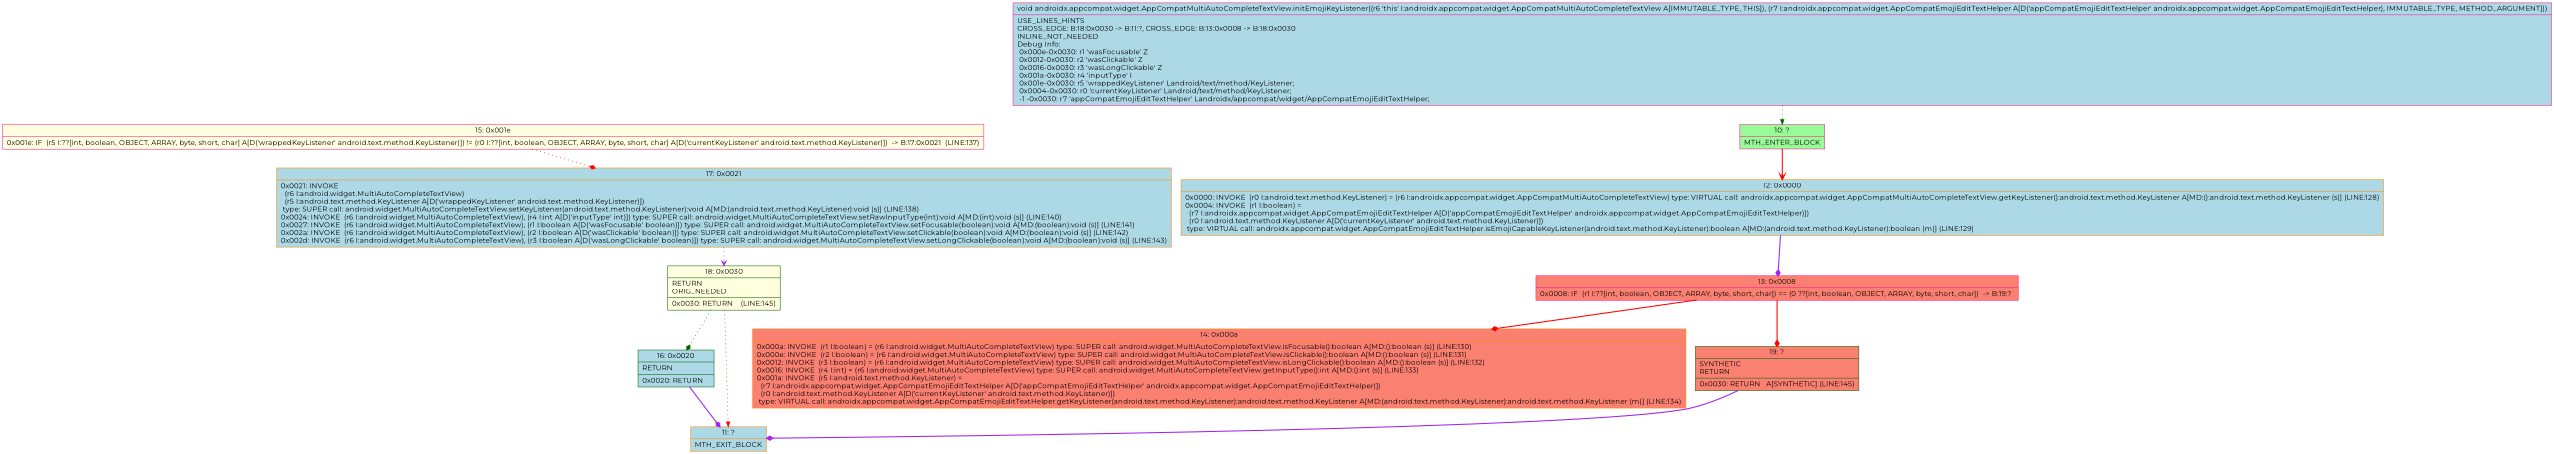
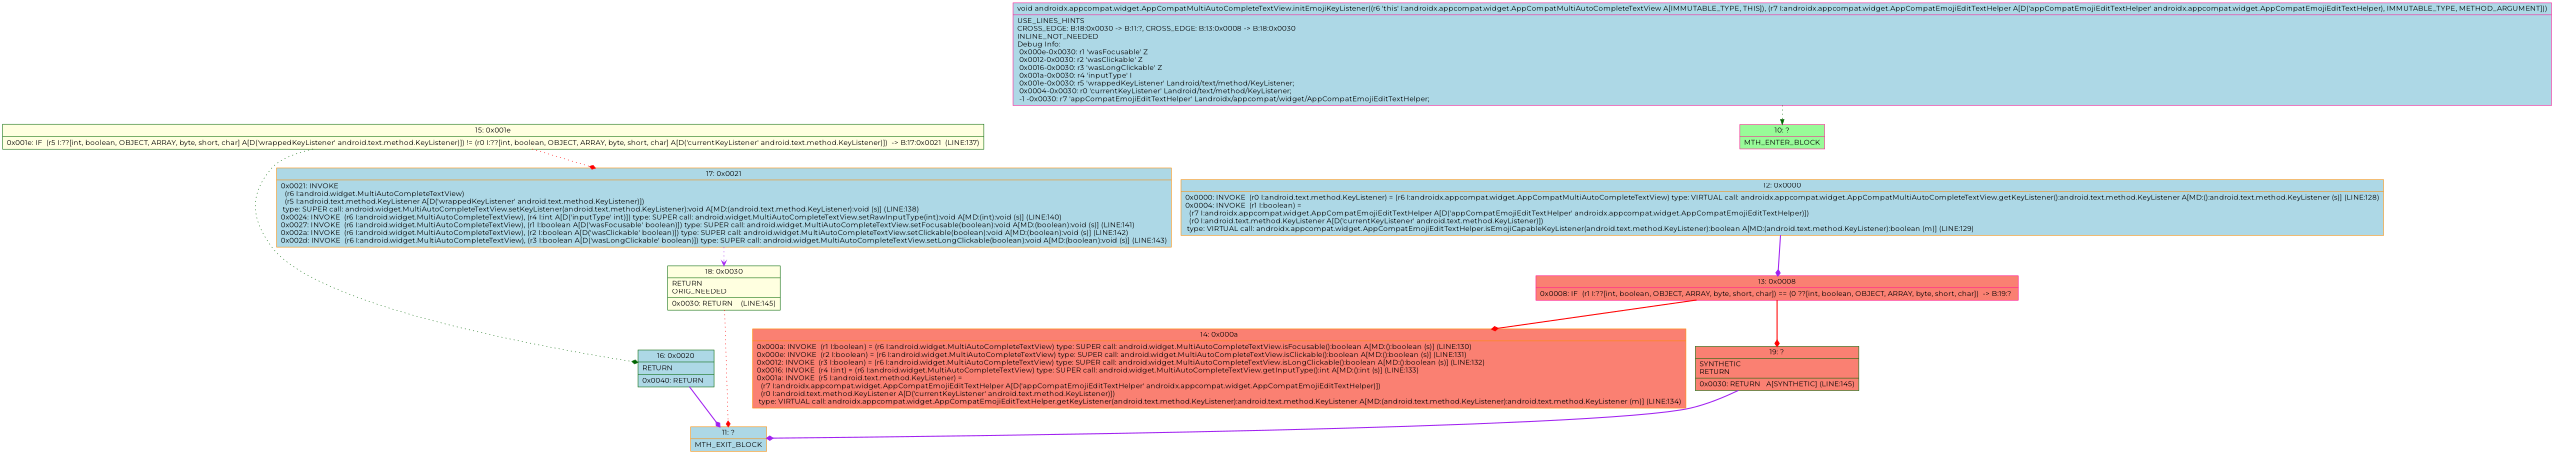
(493, 137) -> (493, 137)
(1782, 162) -> none
(700, 327) -> (380, 305)
(726, 366) -> (726, 366)
(676, 380) -> (676, 380)
